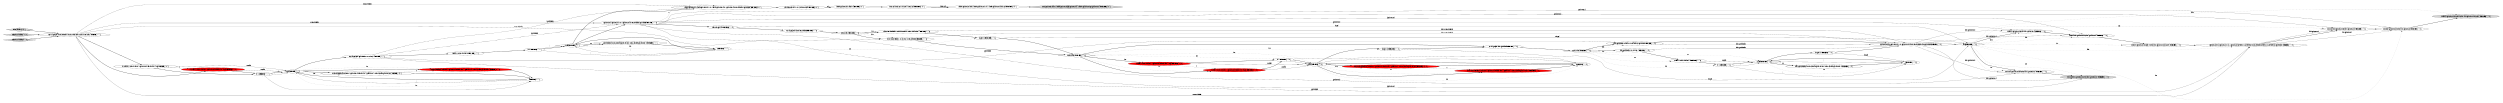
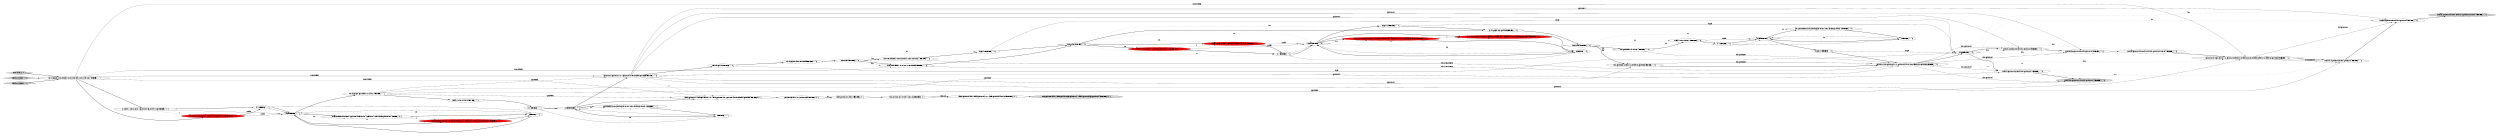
(853, 50) -> (915, 53)
(1870, 56) -> (1894, 52)
